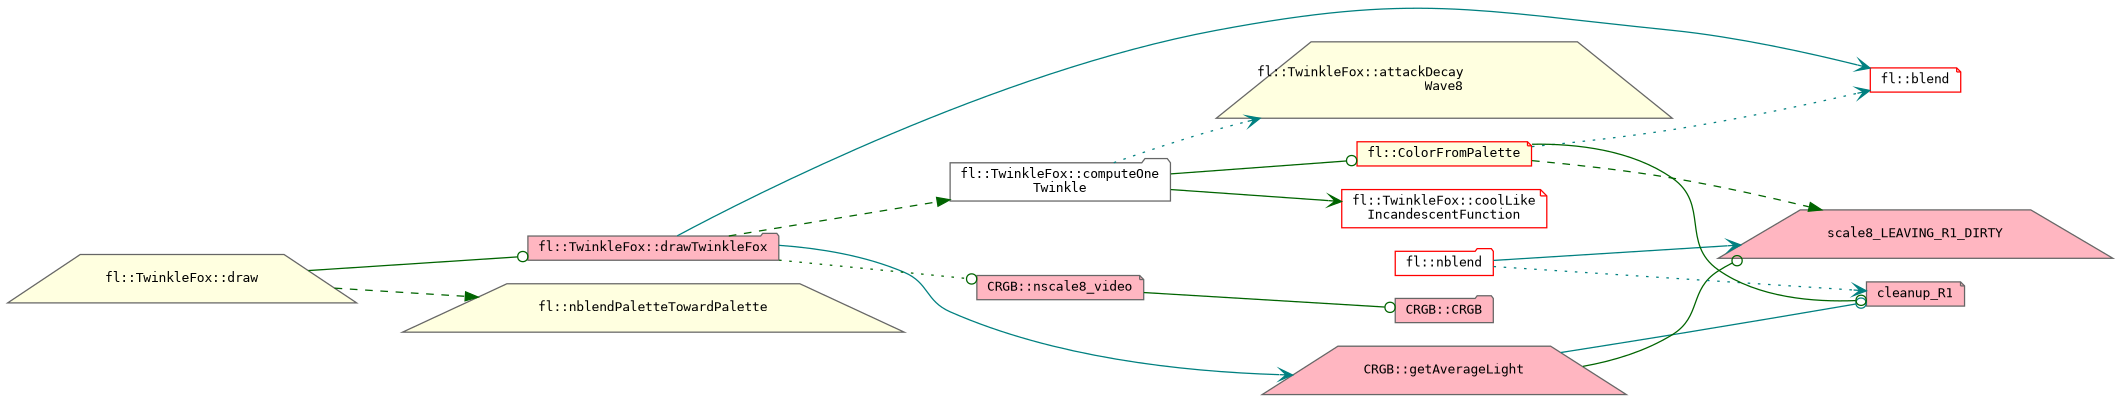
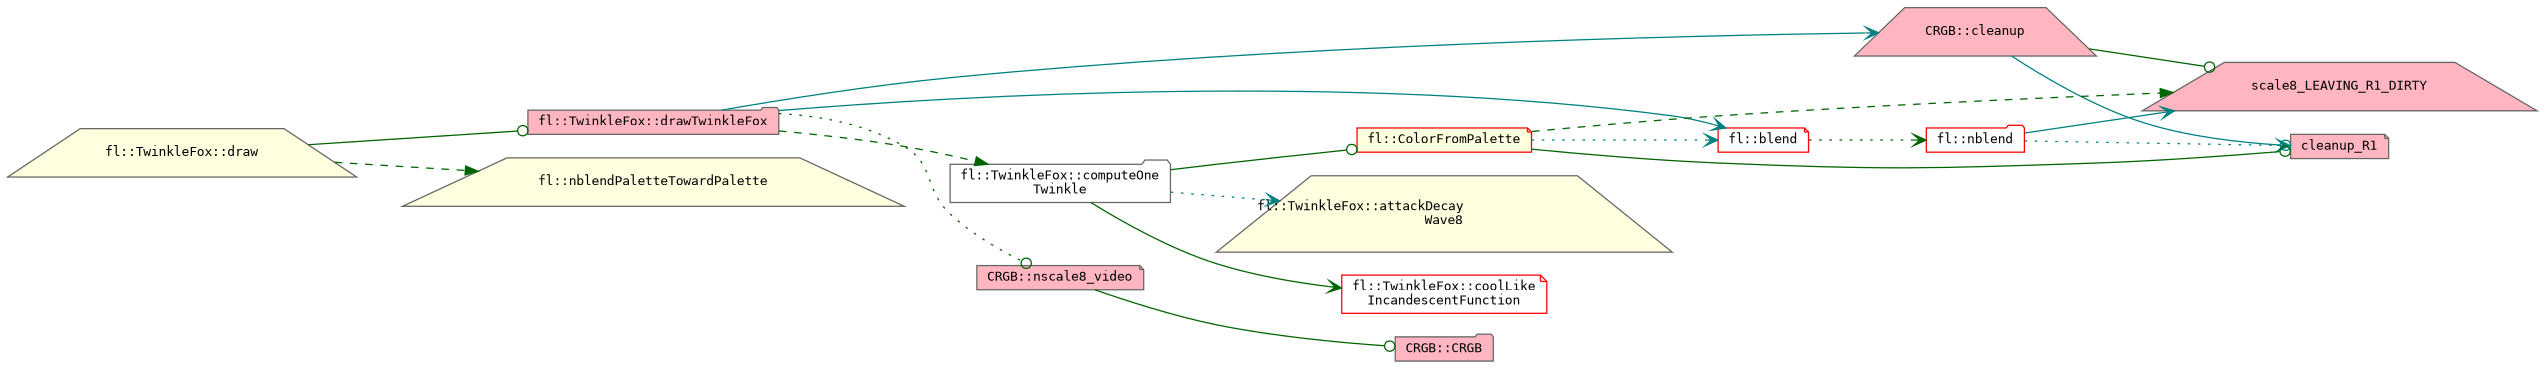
none -> (1861, 140)
(1444, 370) -> (1975, 32)
